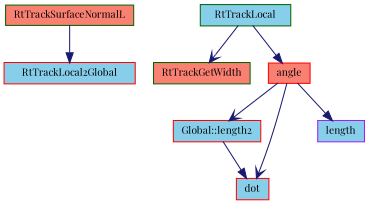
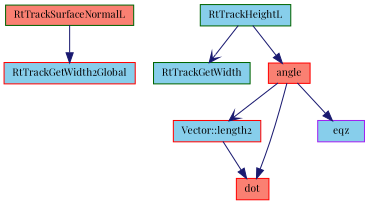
(246, 15) -> (246, 15)
(70, 73) -> (70, 73)
(202, 73) -> (202, 73)
(275, 126) -> (275, 126)
(217, 131) -> (217, 131)
(341, 131) -> (341, 131)
(253, 189) -> (253, 189)
